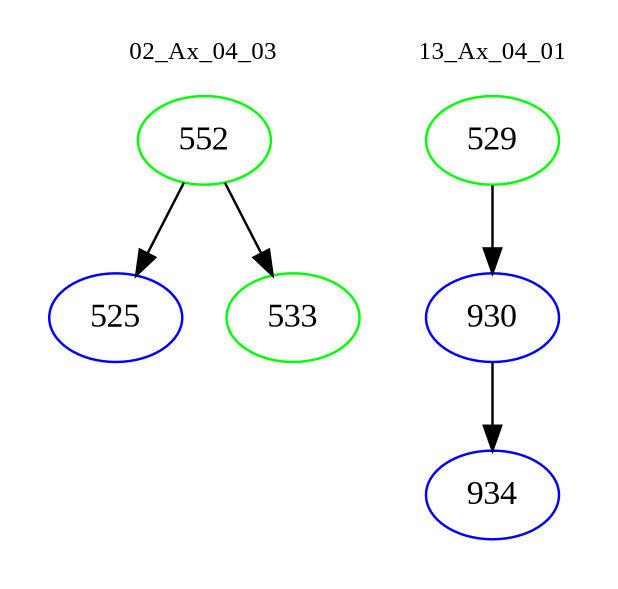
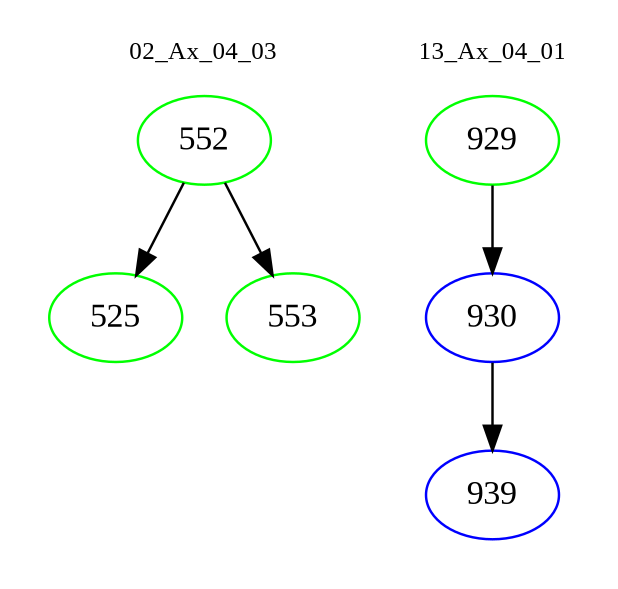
(493, 140) -> (493, 140)
(116, 318) -> (116, 318)
(293, 318) -> (293, 318)
(493, 495) -> (493, 495)
